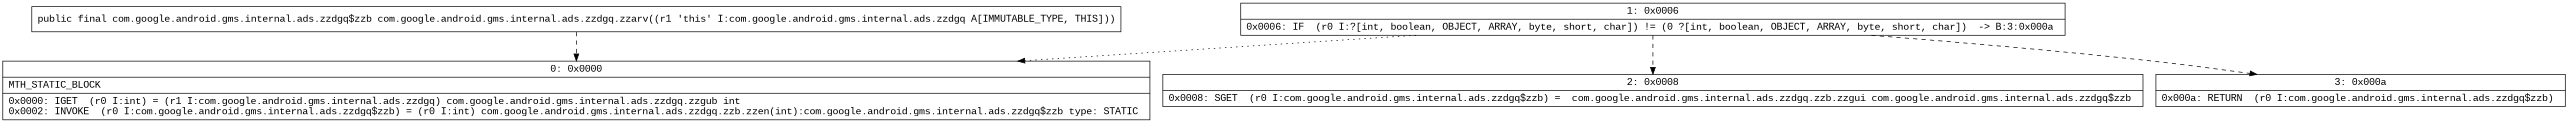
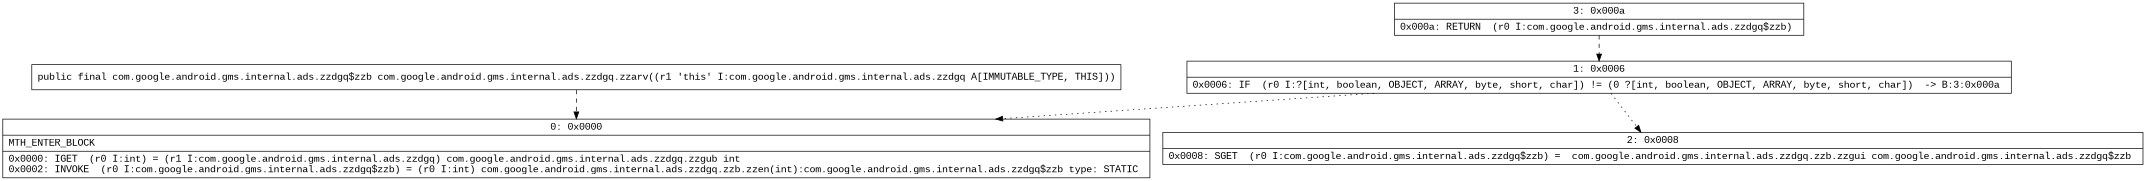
(1653, 51) -> (1624, 110)
(2061, 52) -> (1599, 45)
(55, 85) -> (52, 143)
